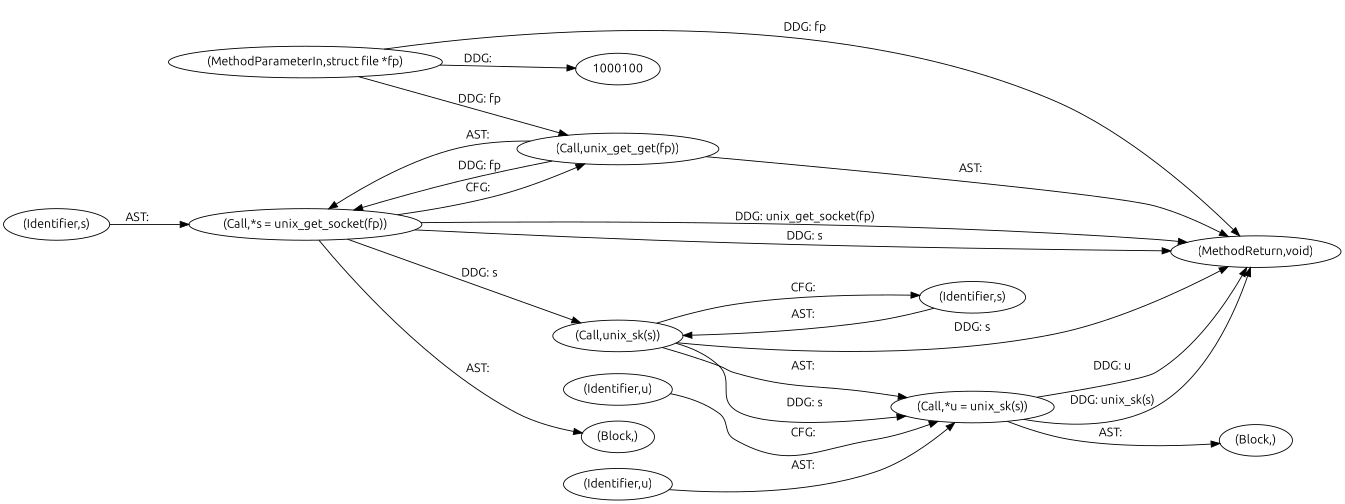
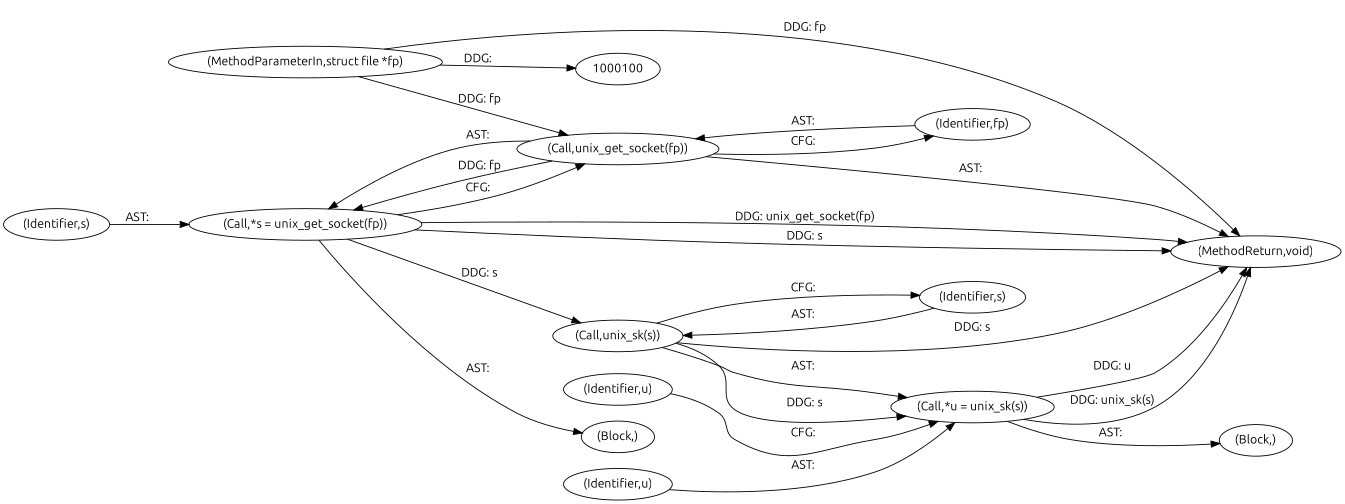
none -> (973, 124)
(618, 149) -> (618, 149)
